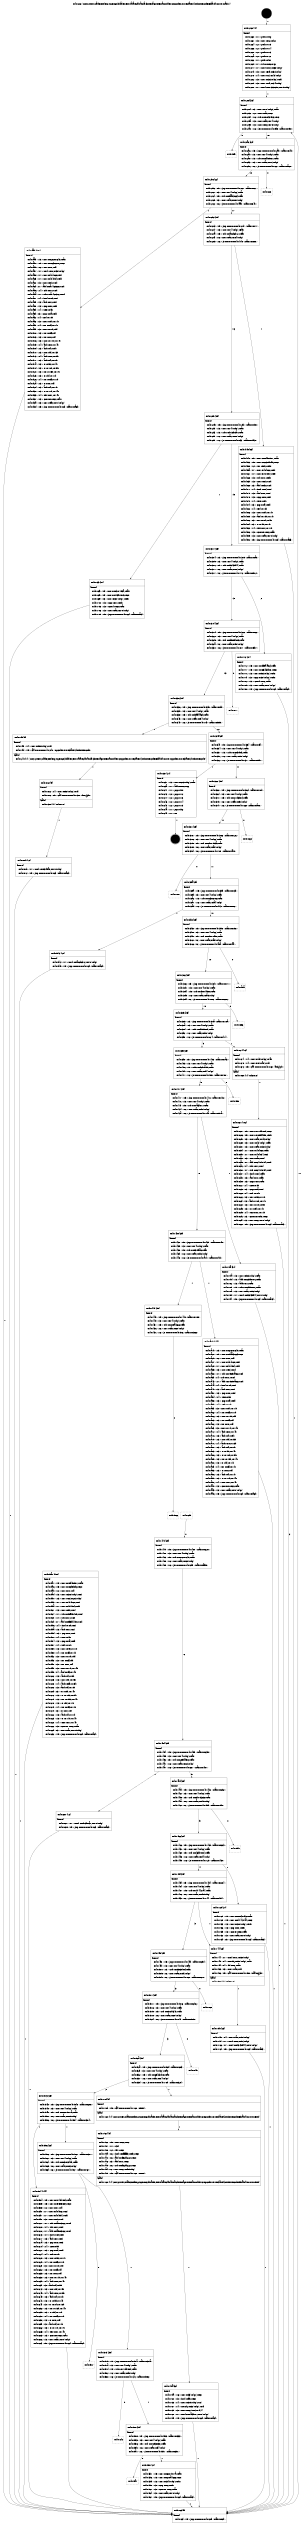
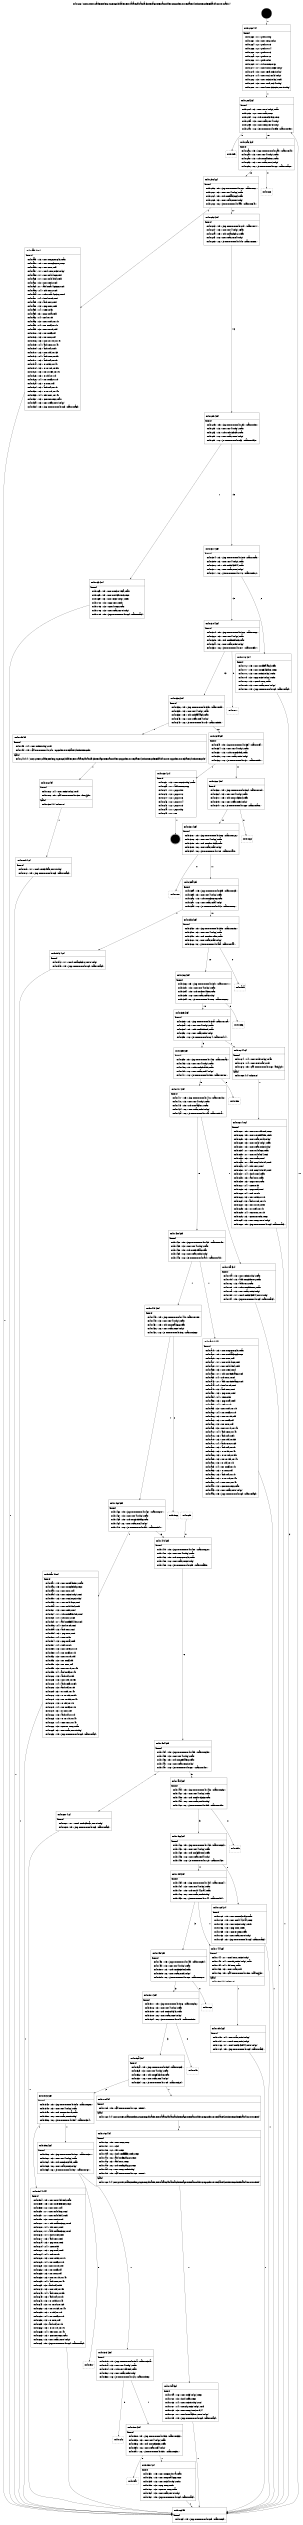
(266, 495) -> none
none -> (137, 1516)
